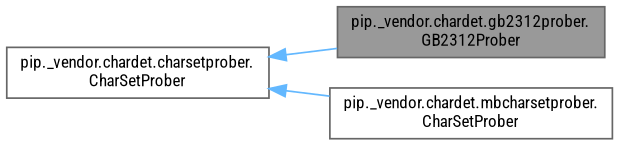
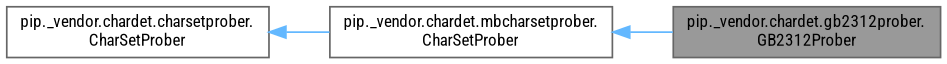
(312, 52) -> (651, 32)
